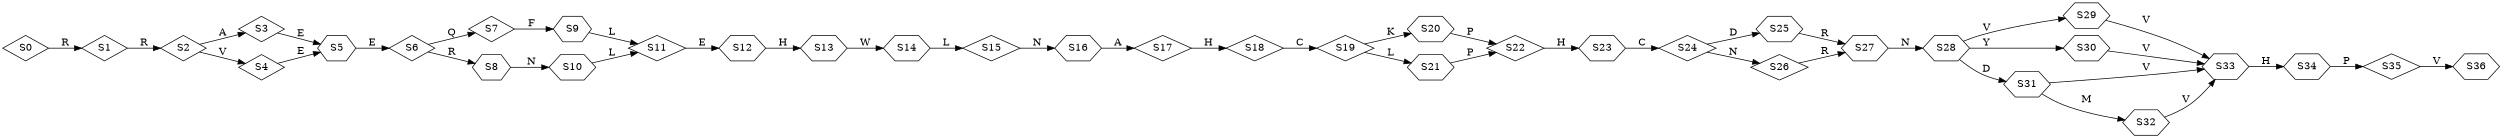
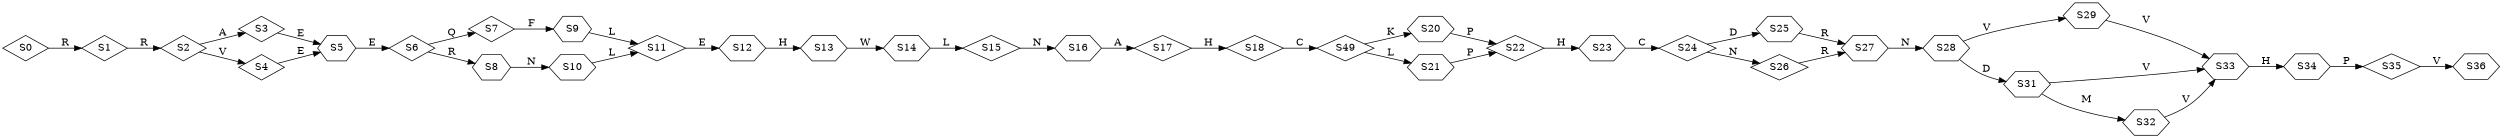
(1345, 48) -> (1345, 48)
(2087, 48) -> none
